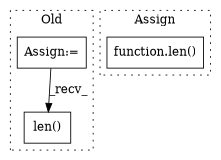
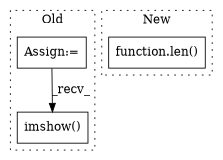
(155, 20) -> (157, 20)
(47, 128) -> (53, 128)
